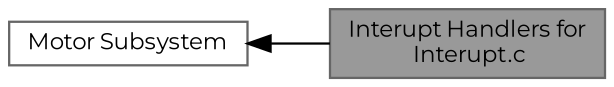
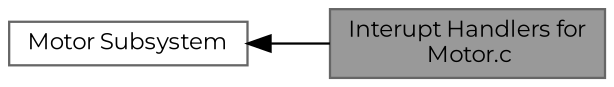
(467, 44) -> (467, 44)
